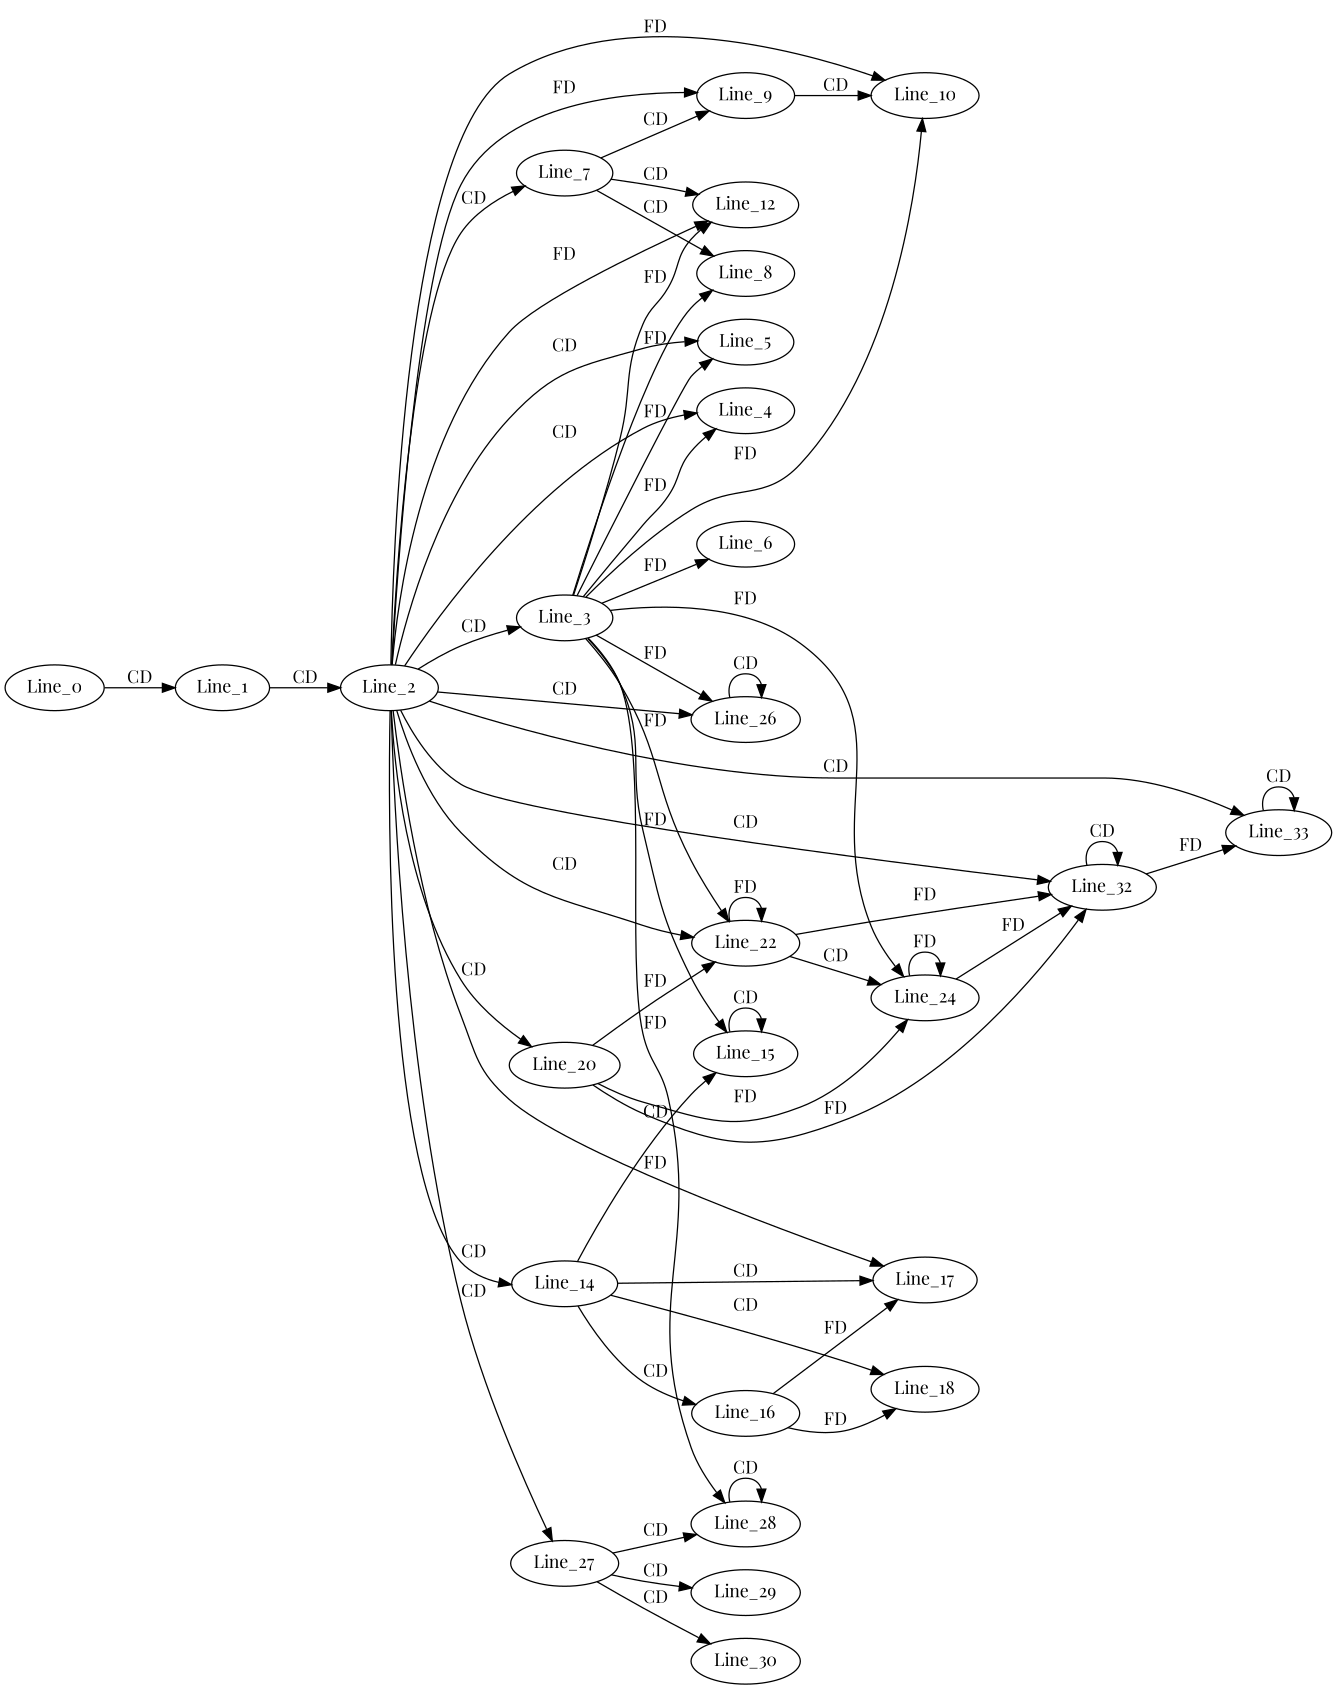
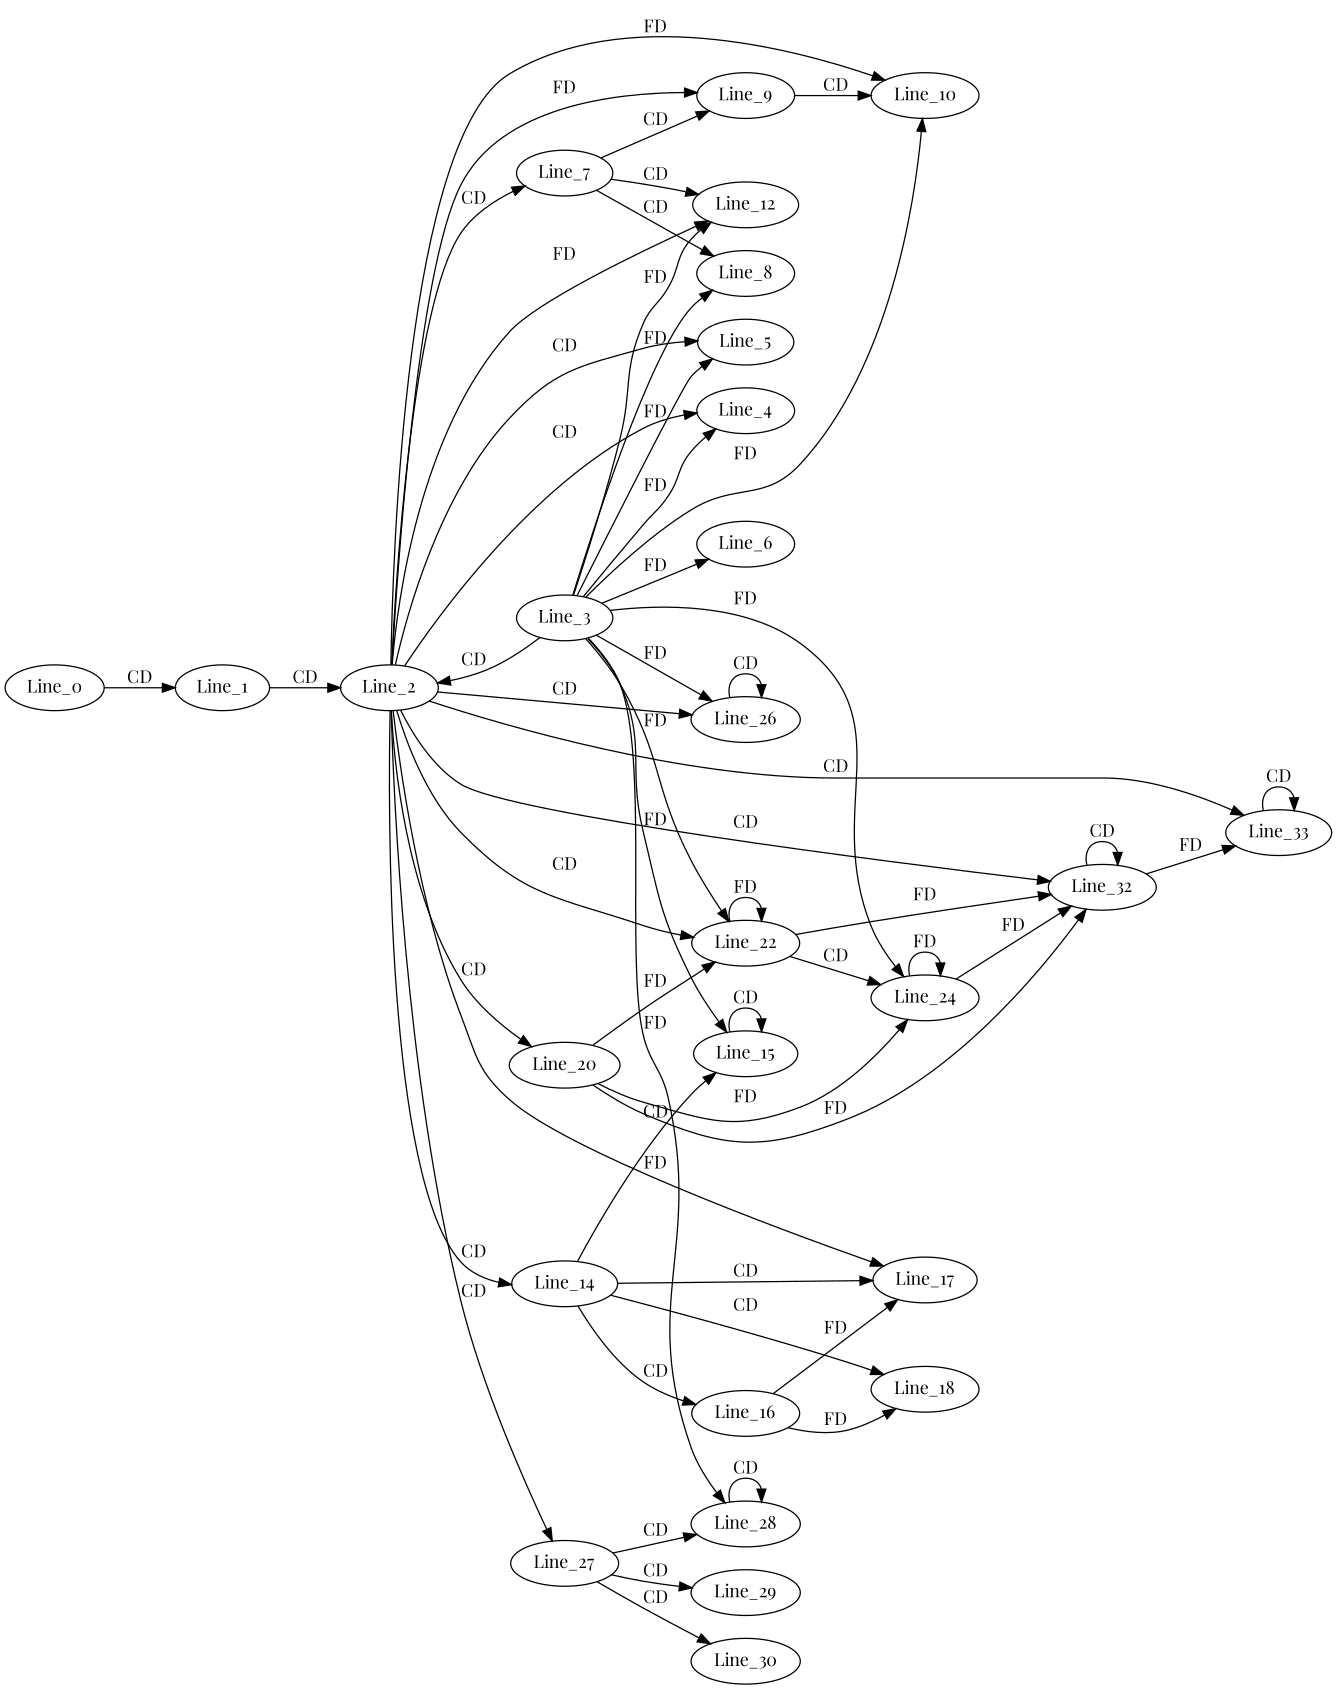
(461, 646) -> (498, 665)
